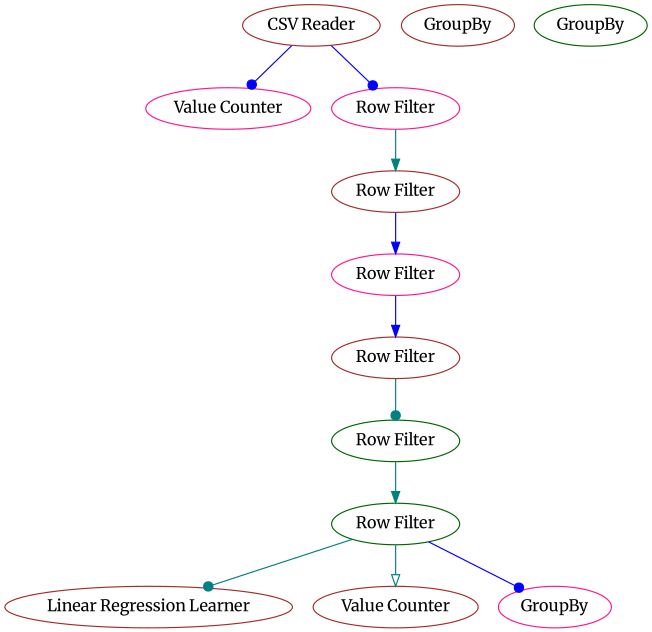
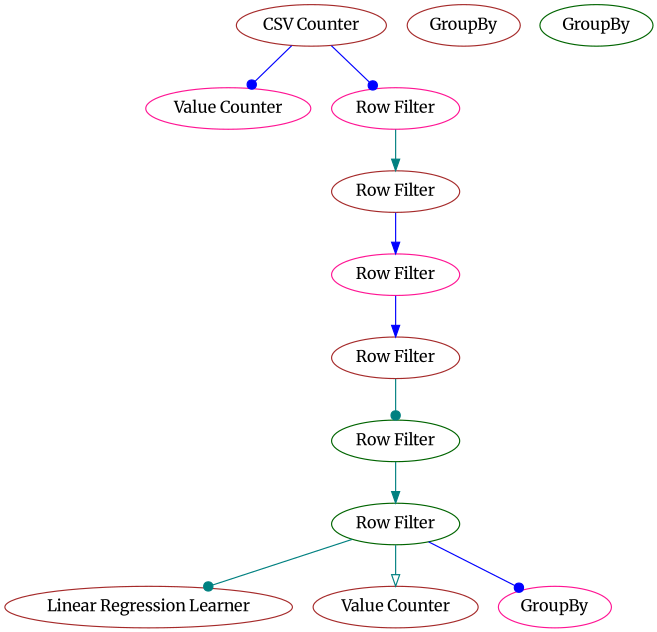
(311, 25) -> (311, 25)
